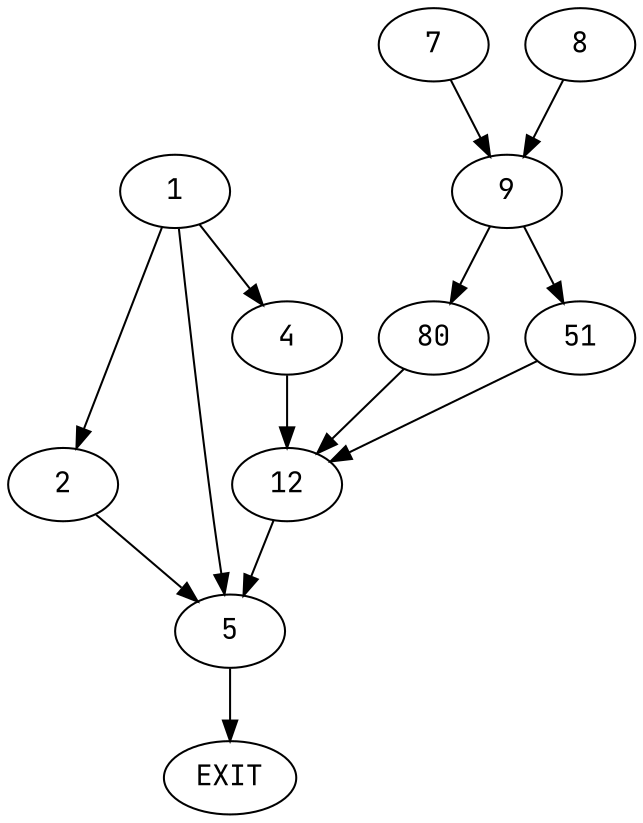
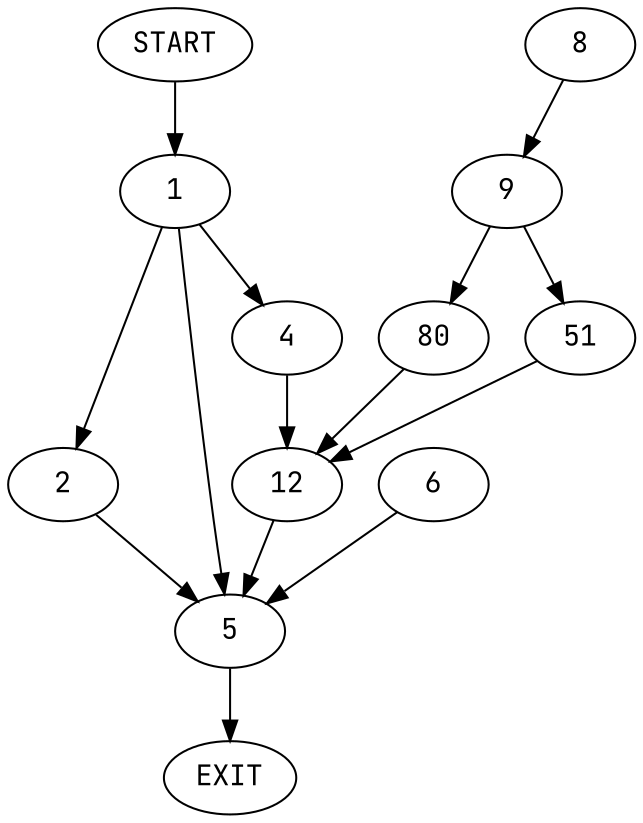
none -> (175, 45)
(434, 45) -> none
none -> (434, 485)
